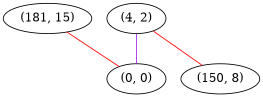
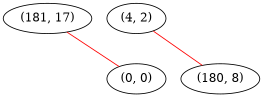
(48, 18) -> (48, 18)
(136, 49) -> none
(220, 79) -> (220, 79)
